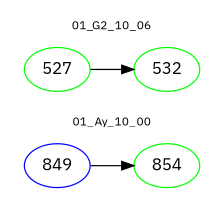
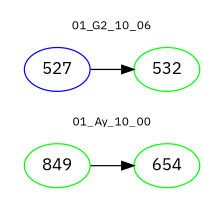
(57, 69) -> (57, 69)
(57, 166) -> (57, 166)
(167, 166) -> (167, 166)
